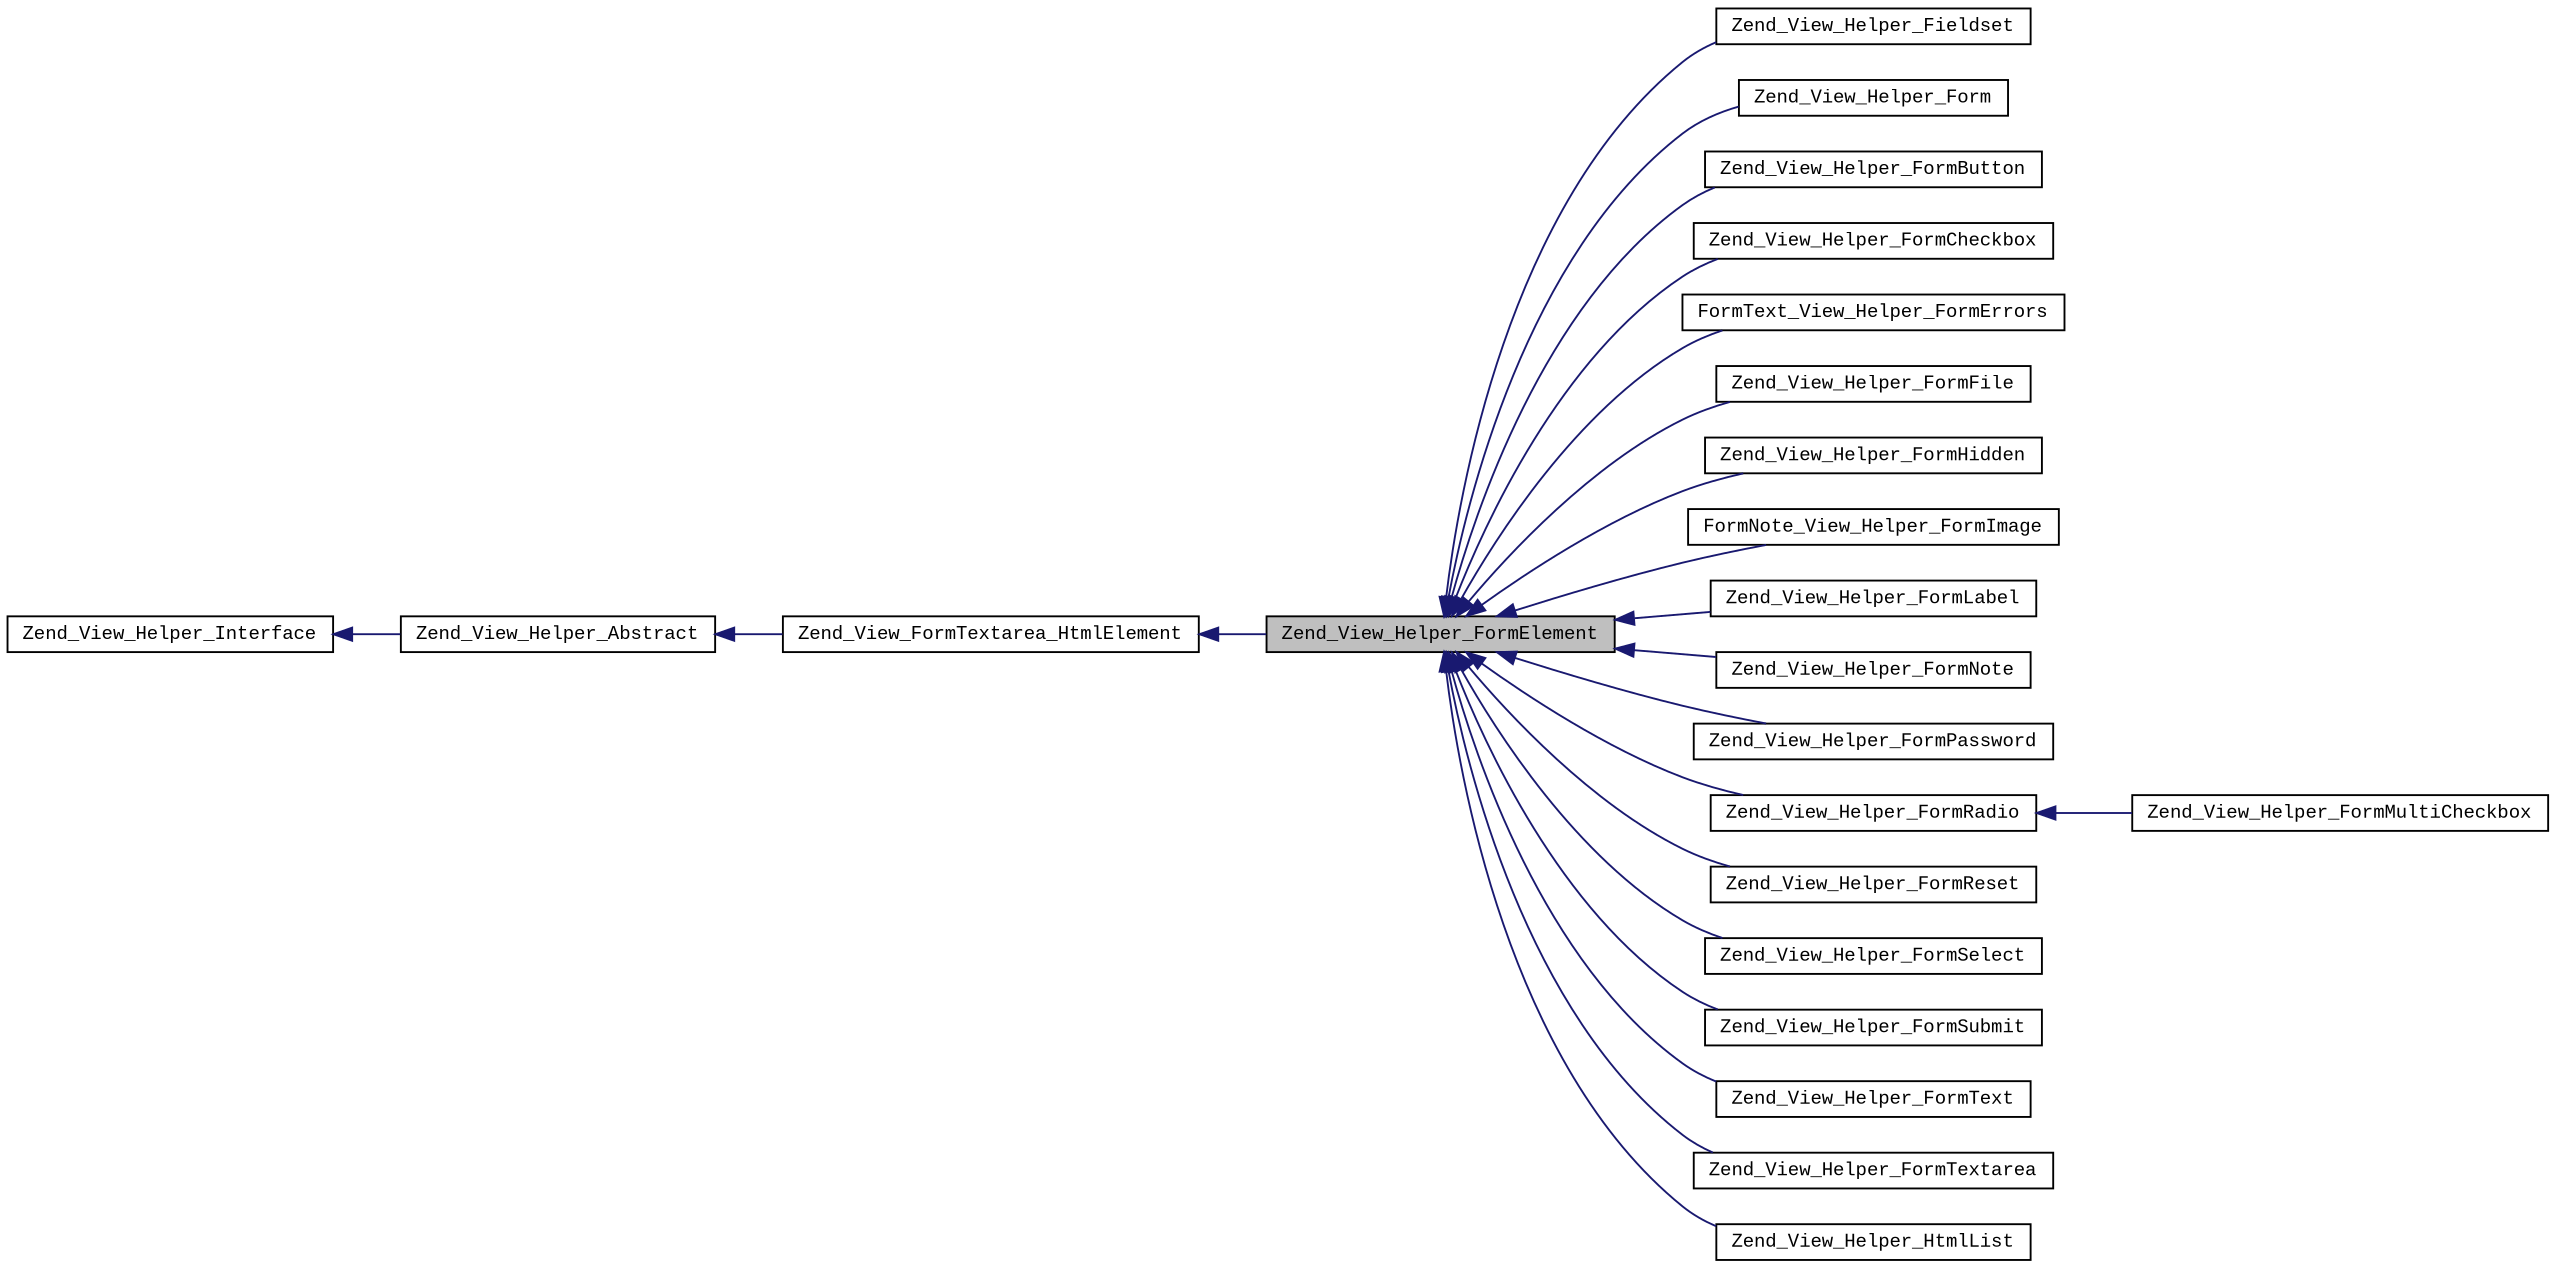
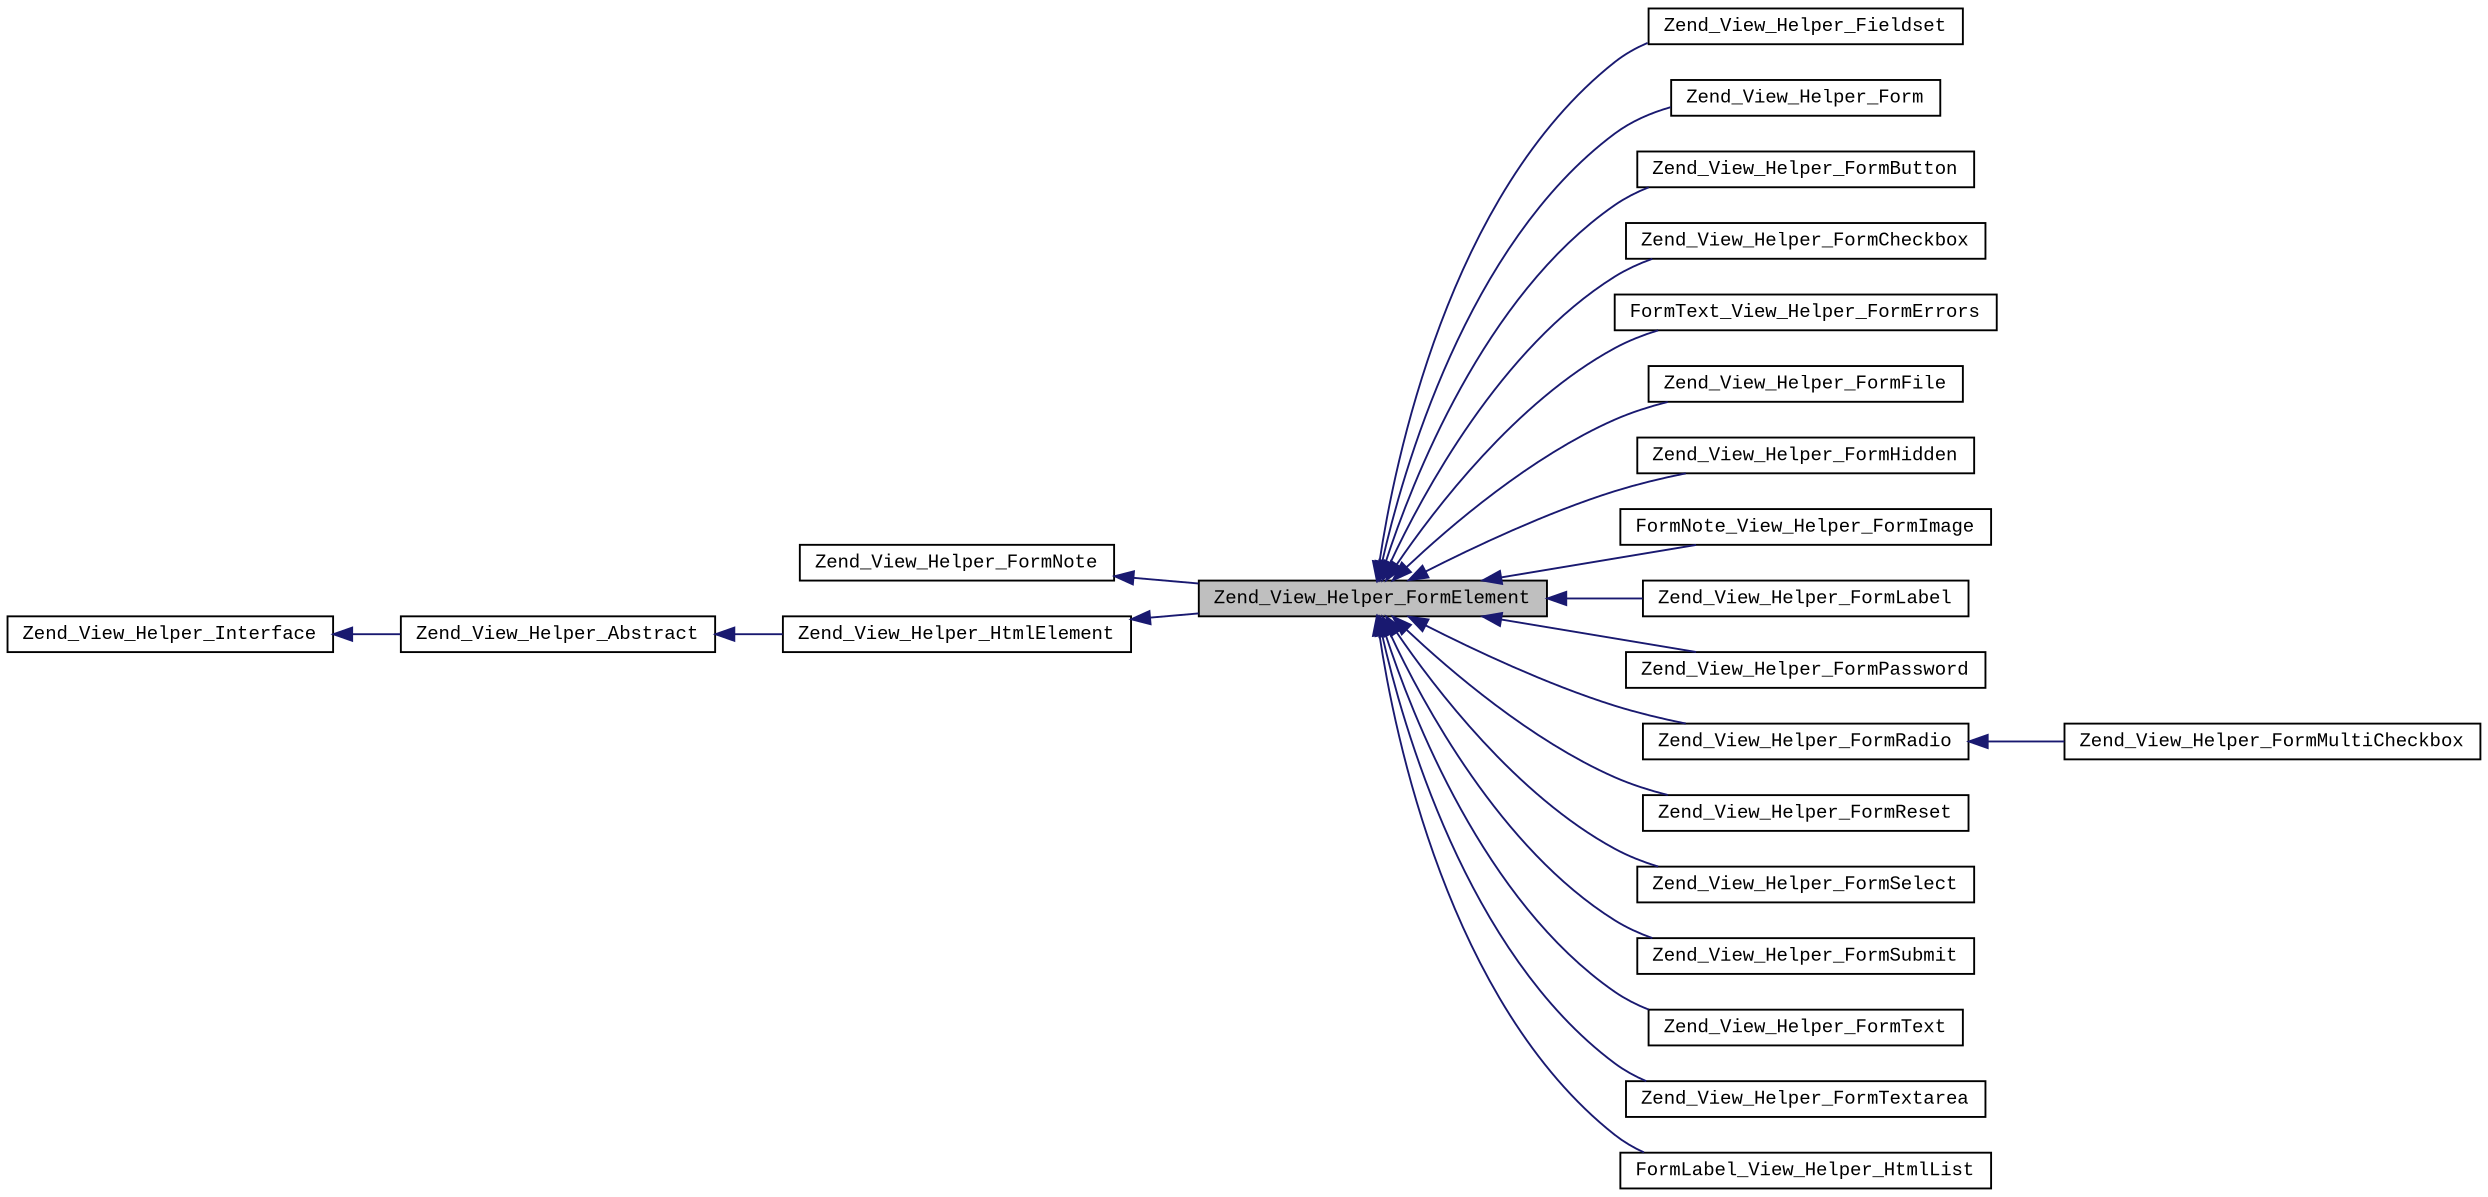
(991, 634) -> (957, 634)
(1675, 654) -> (1166, 581)
(1873, 1242) -> (1806, 1171)
